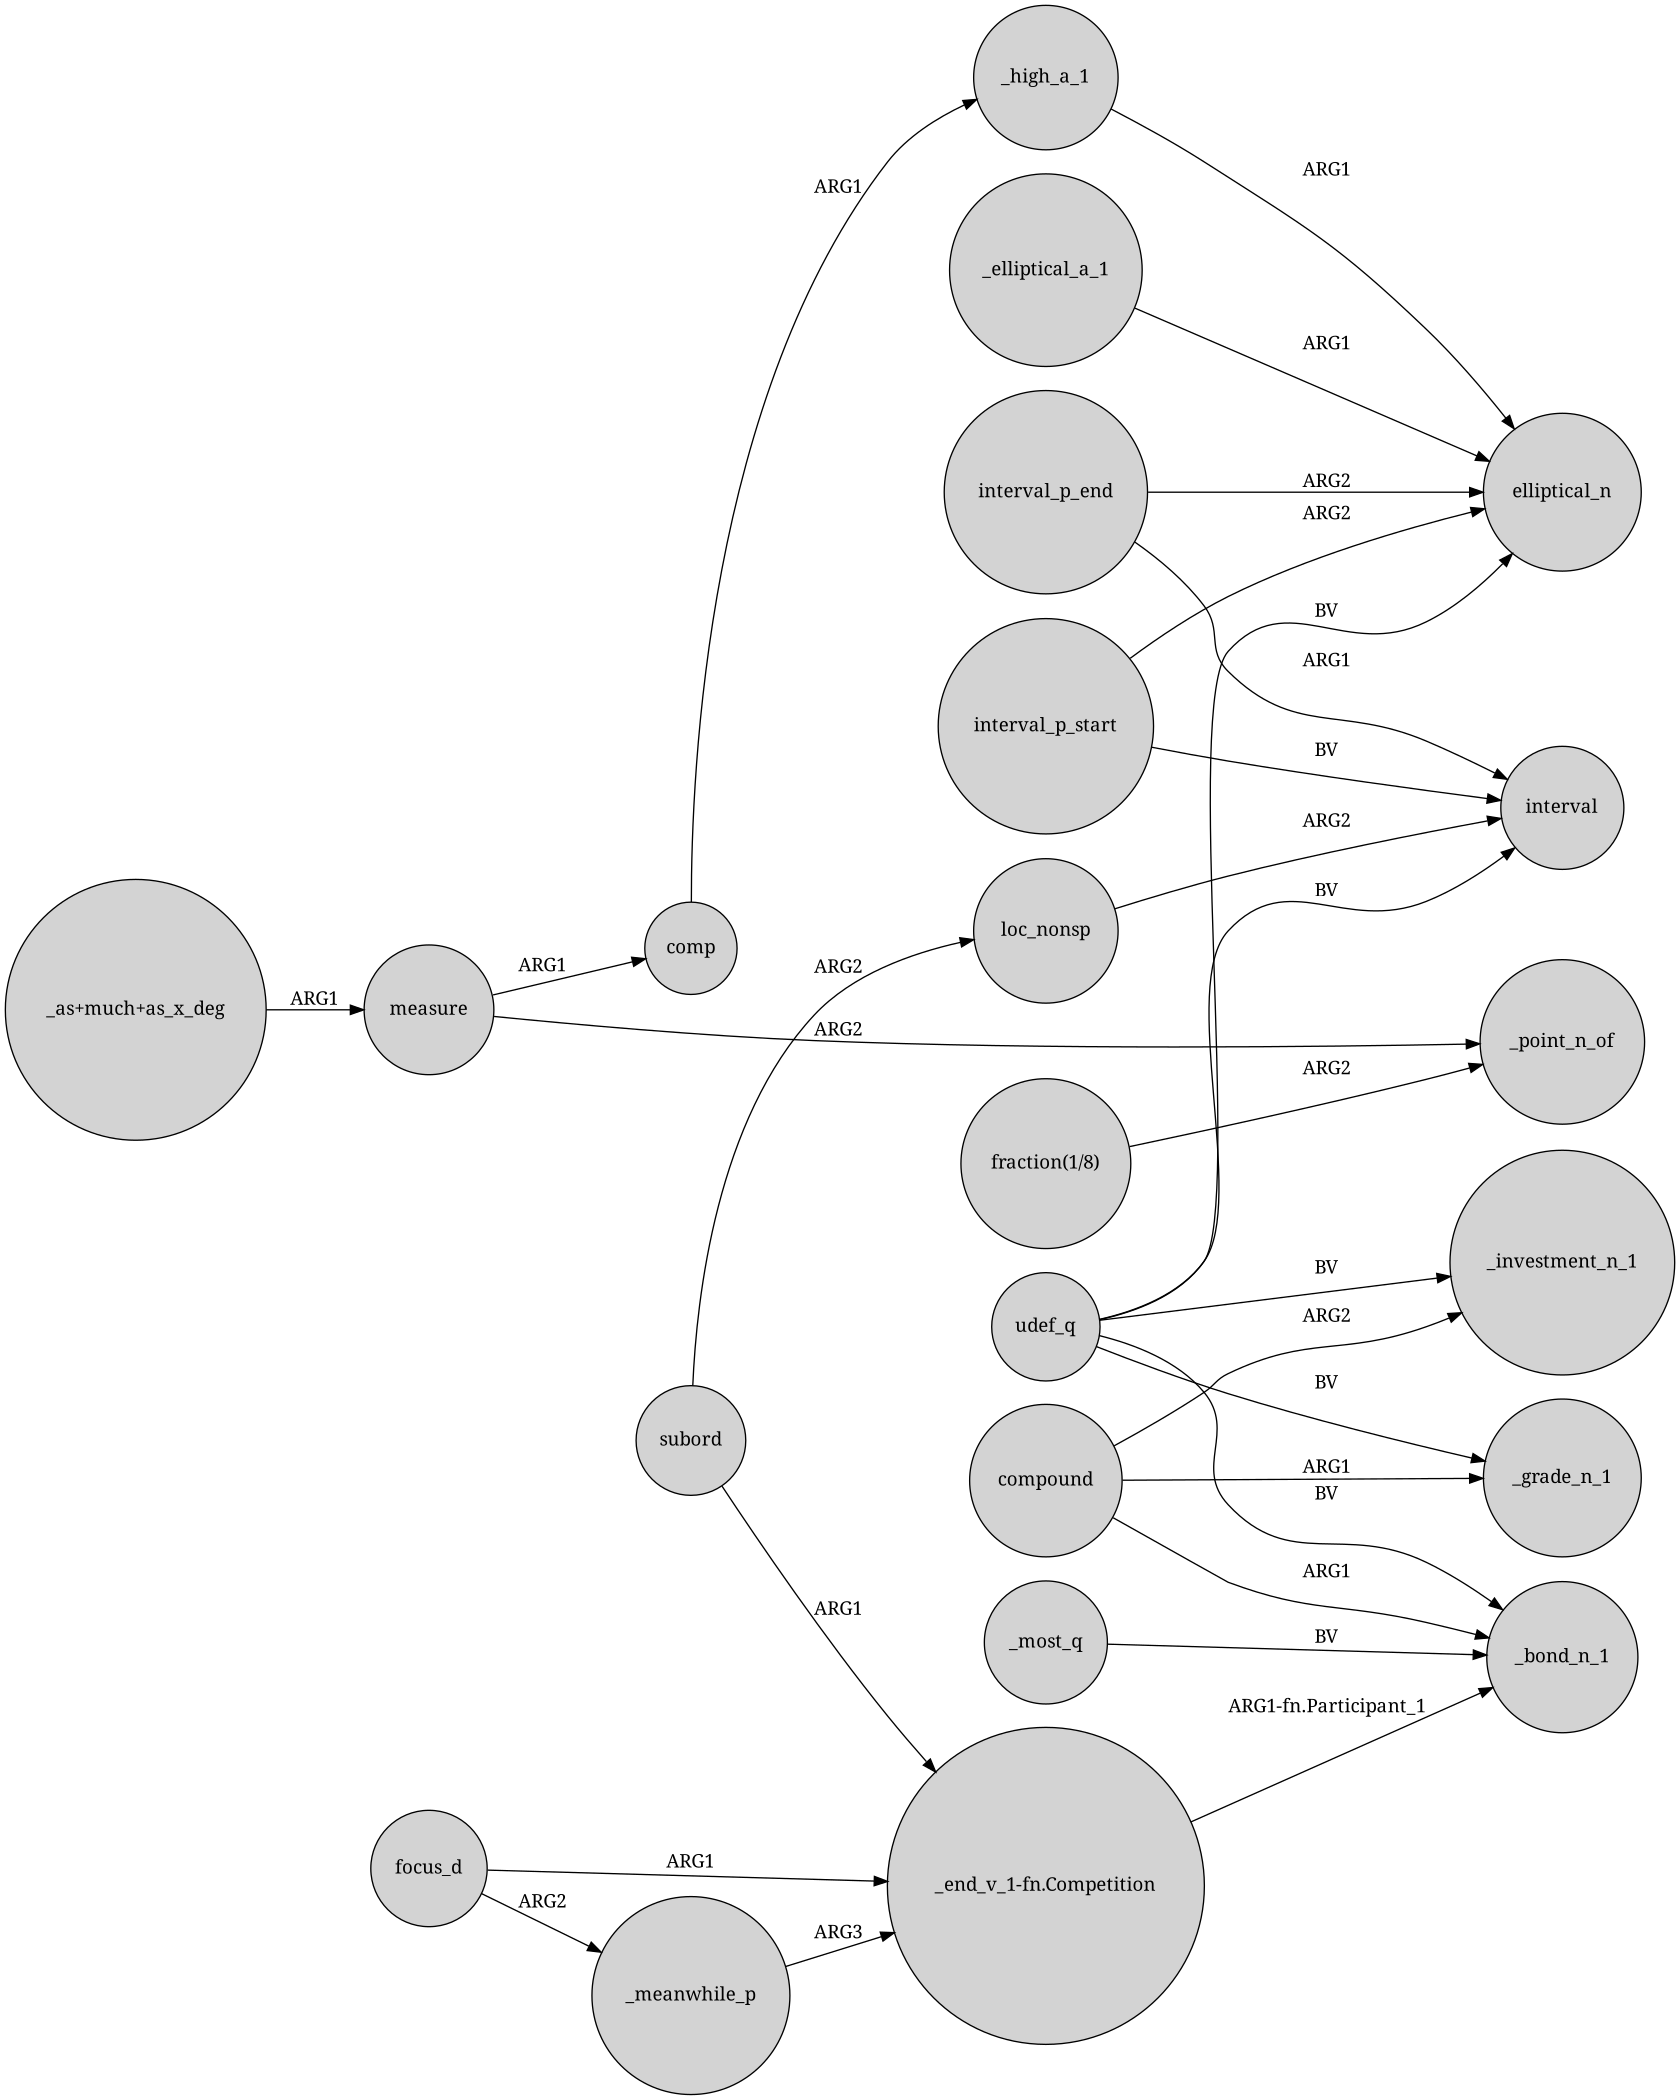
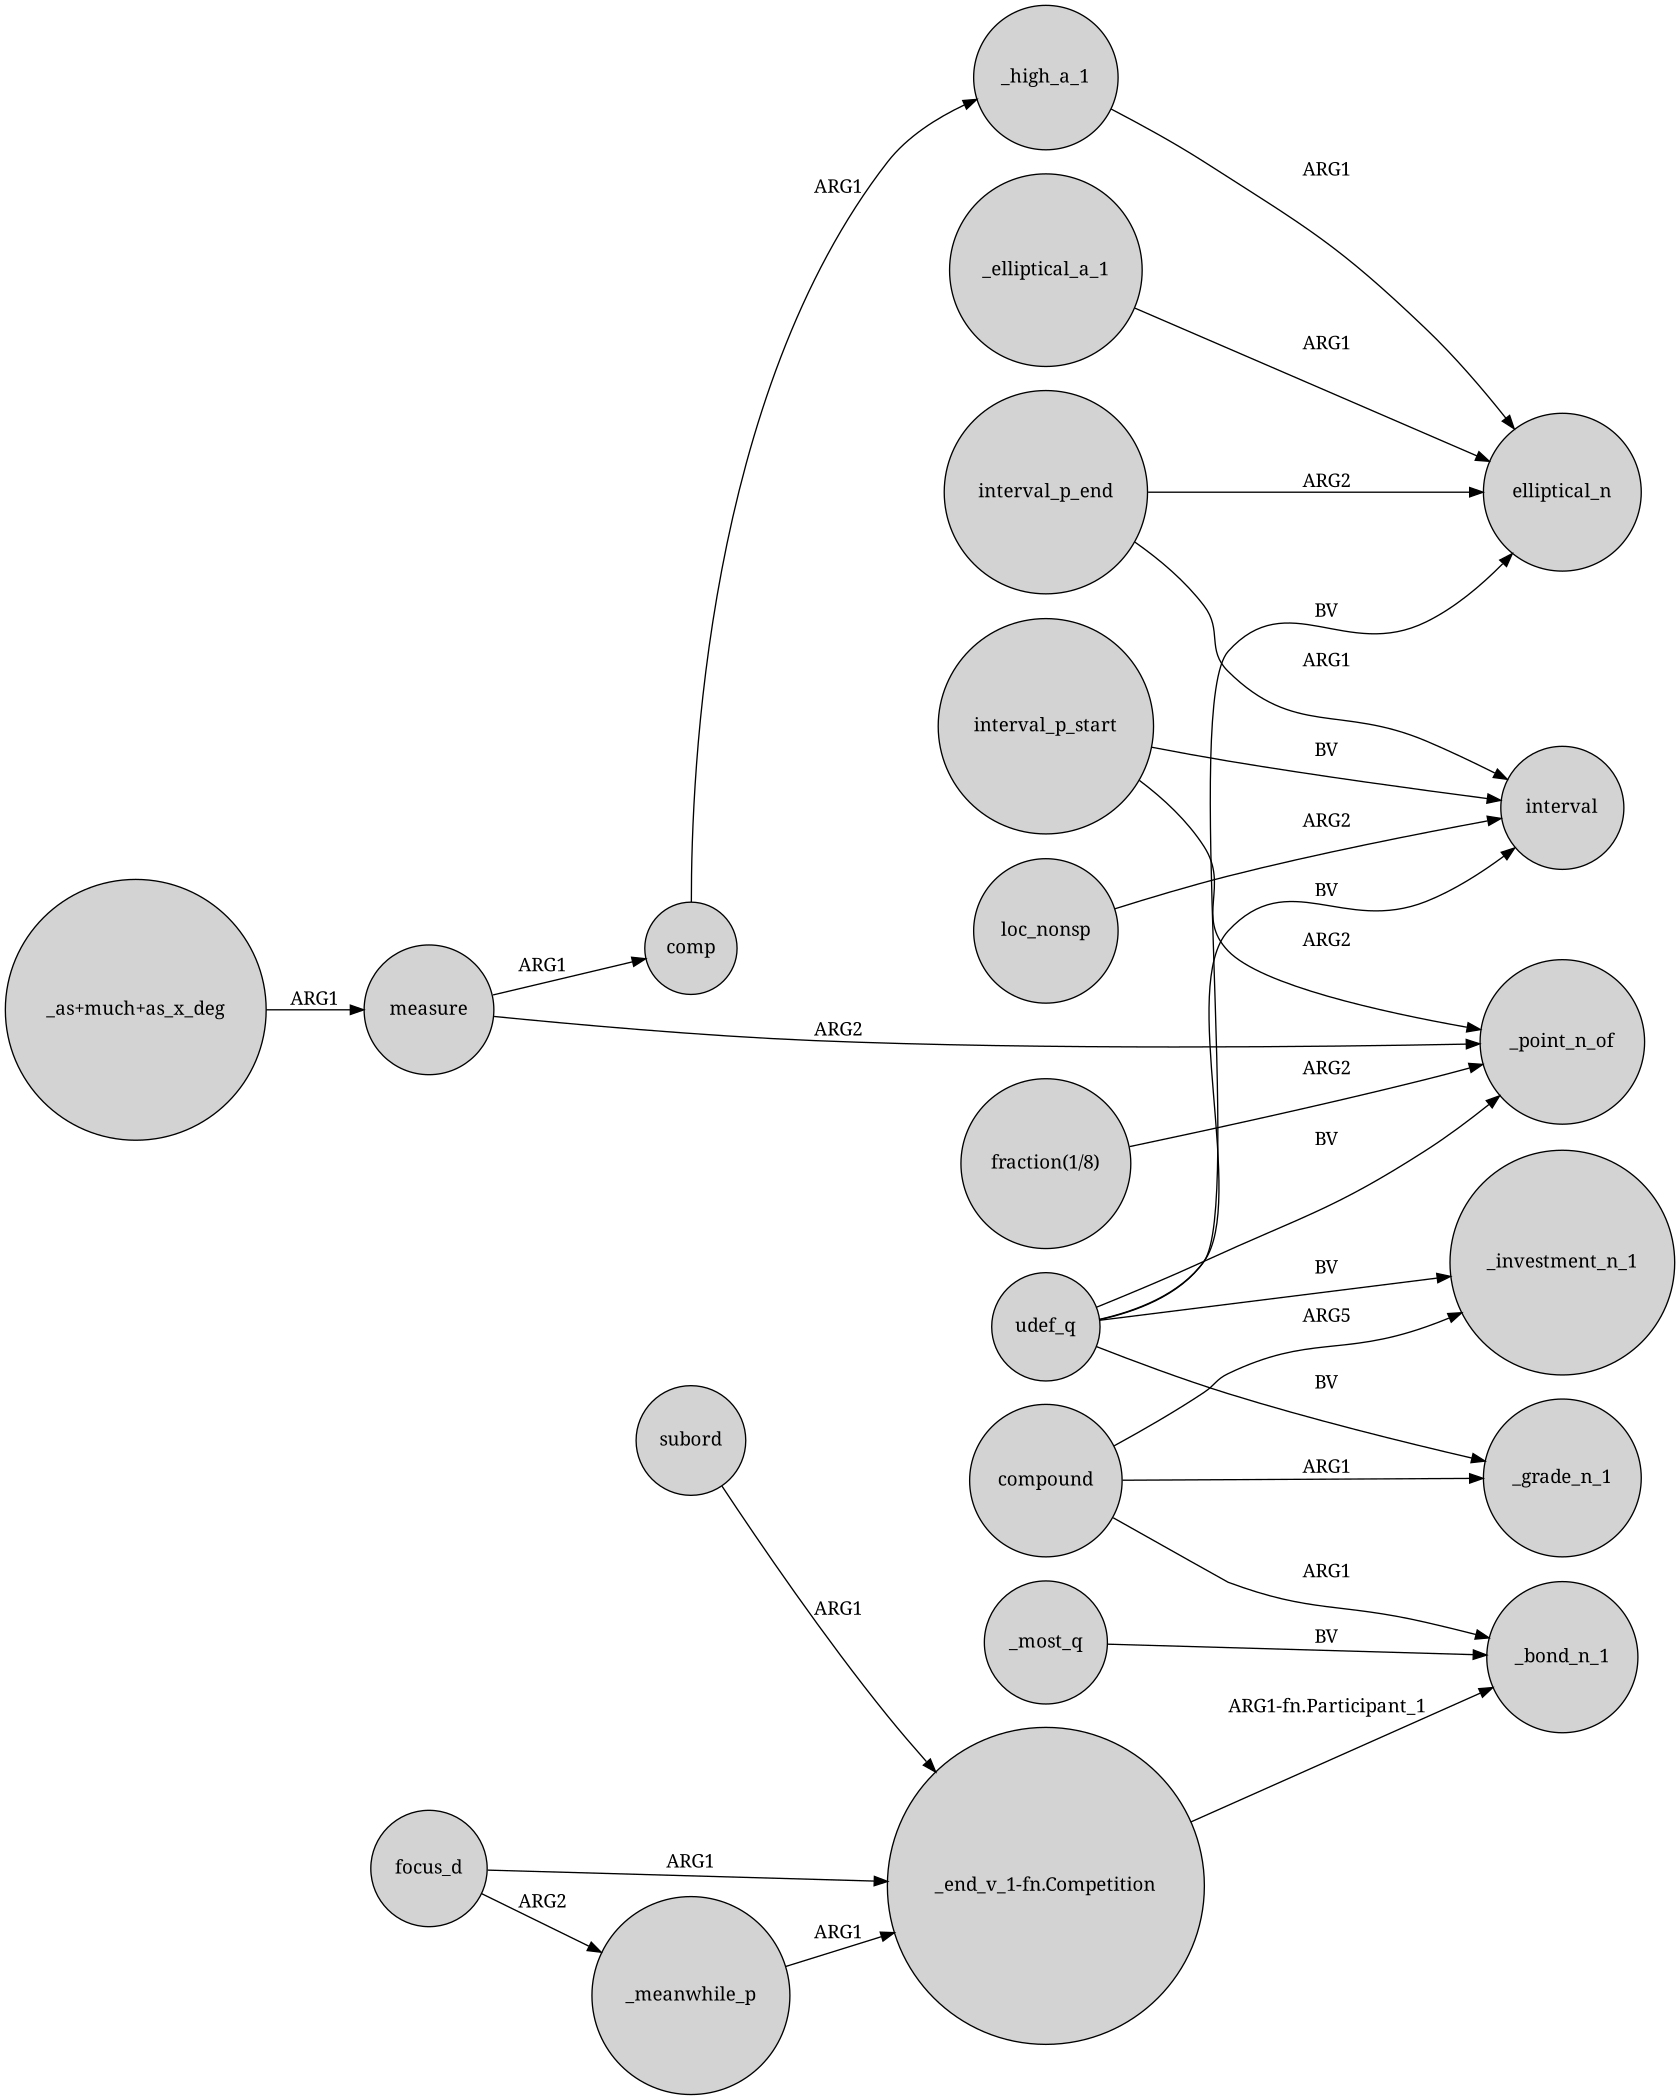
(1293, 568) -> (1248, 965)
(752, 1112) -> none
(1327, 1317) -> (1327, 1317)
(1246, 1520) -> (1300, 1219)
(839, 1933) -> (839, 1933)
